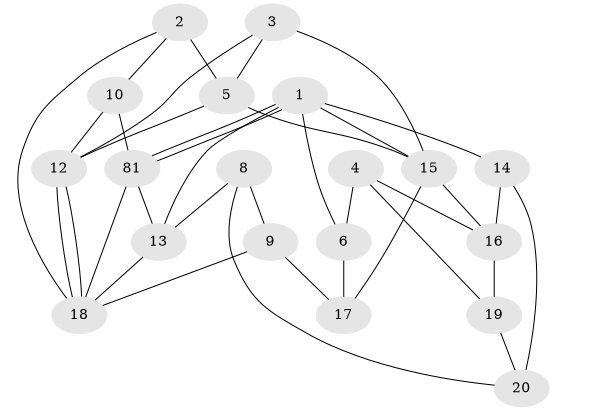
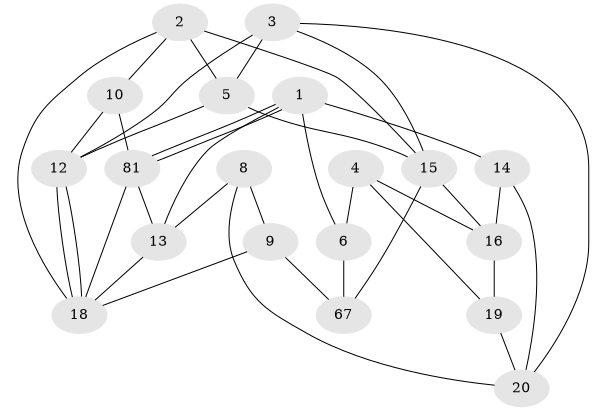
none -> (565, 106)
(364, 132) -> (322, 71)
(344, 315) -> (344, 315)
